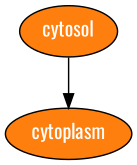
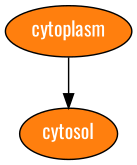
(69, 76) -> (69, 76)
